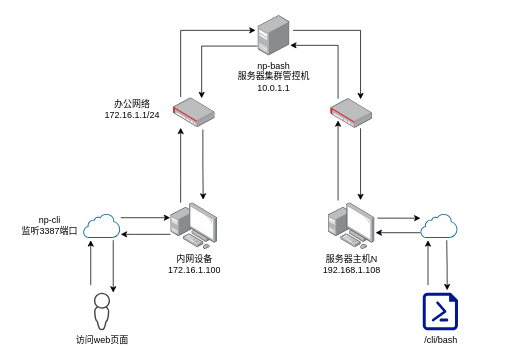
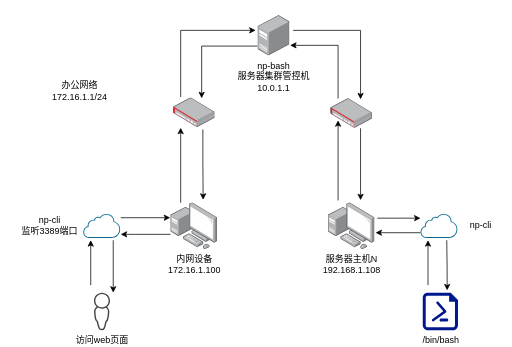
(132, 110) -> (79, 91)
(50, 225) -> (50, 225)
none -> (480, 225)
(441, 341) -> (441, 341)
